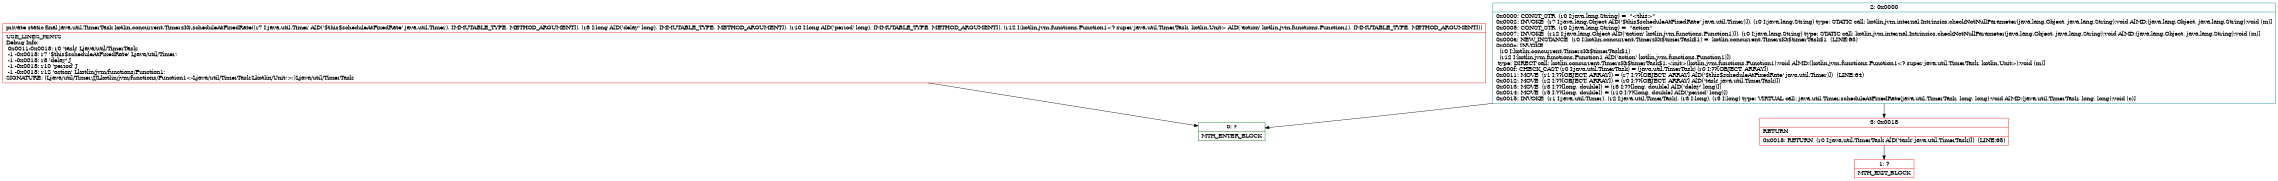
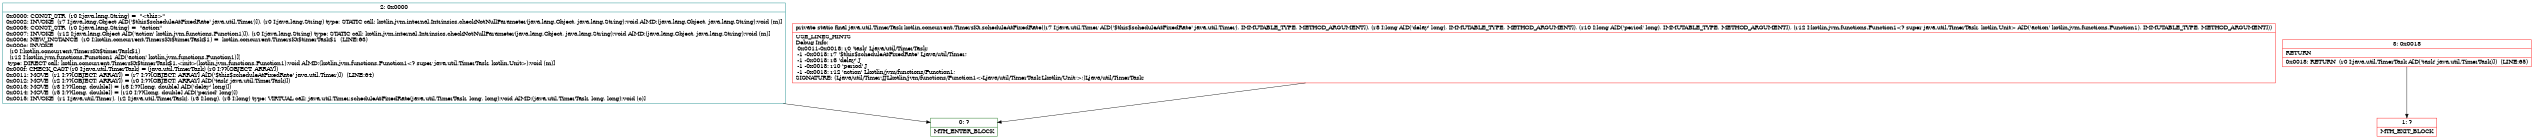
(1884, 109) -> none
